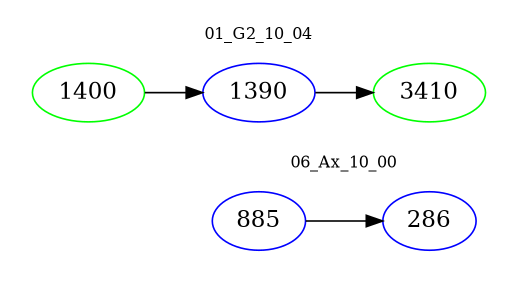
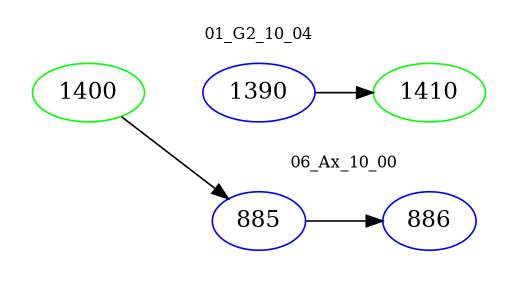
(165, 93) -> (168, 153)
(429, 93) -> (429, 93)
(429, 221) -> (429, 221)
